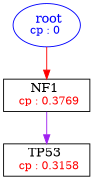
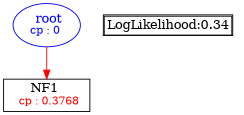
none -> (168, 25)
(49, 101) -> (49, 101)
(47, 160) -> none
